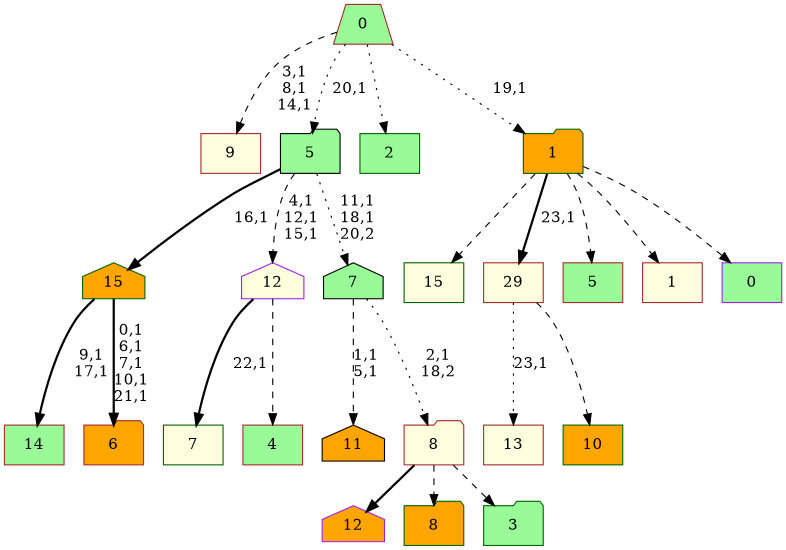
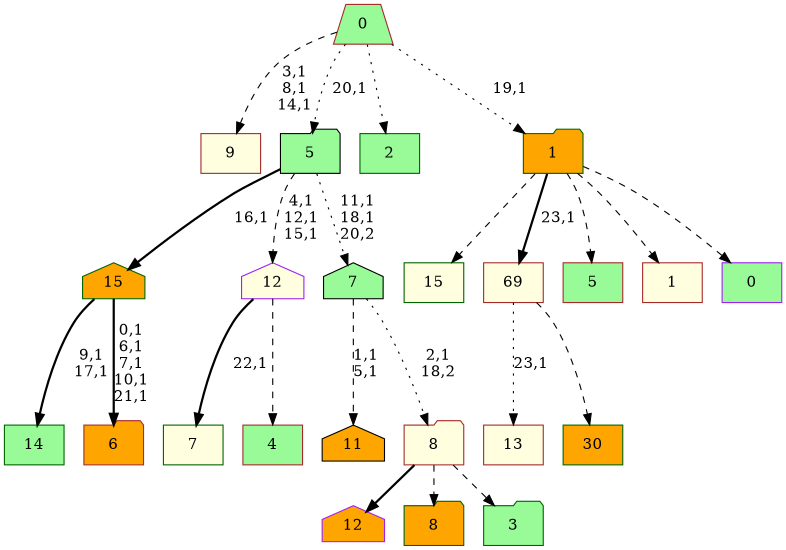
(513, 283) -> (513, 283)
(34, 445) -> (34, 445)
(593, 445) -> (593, 445)
